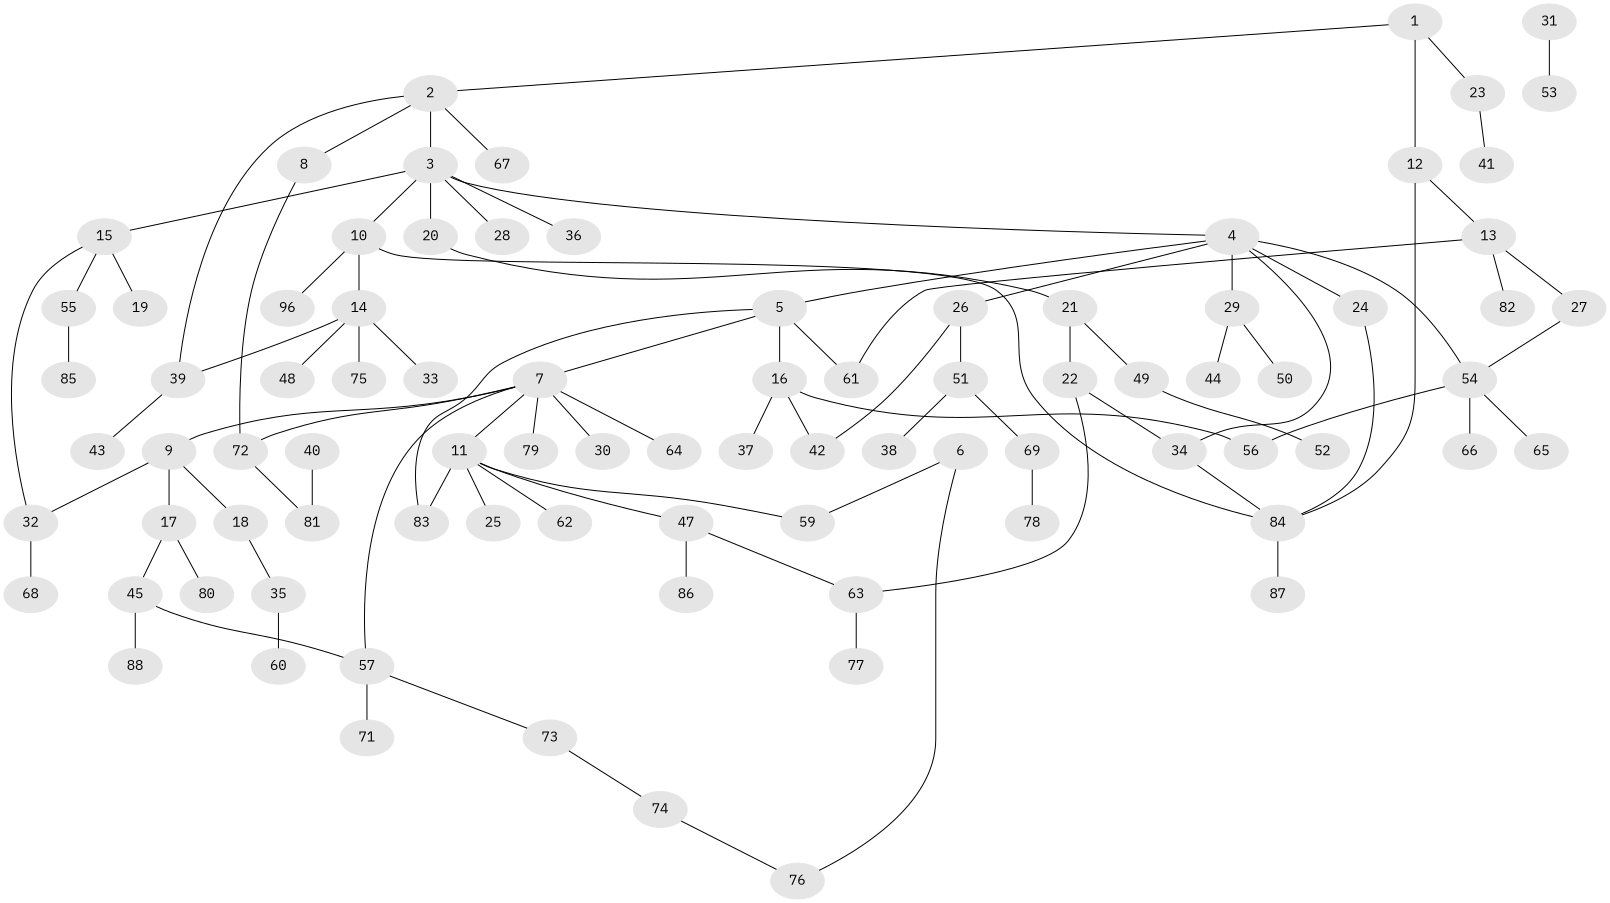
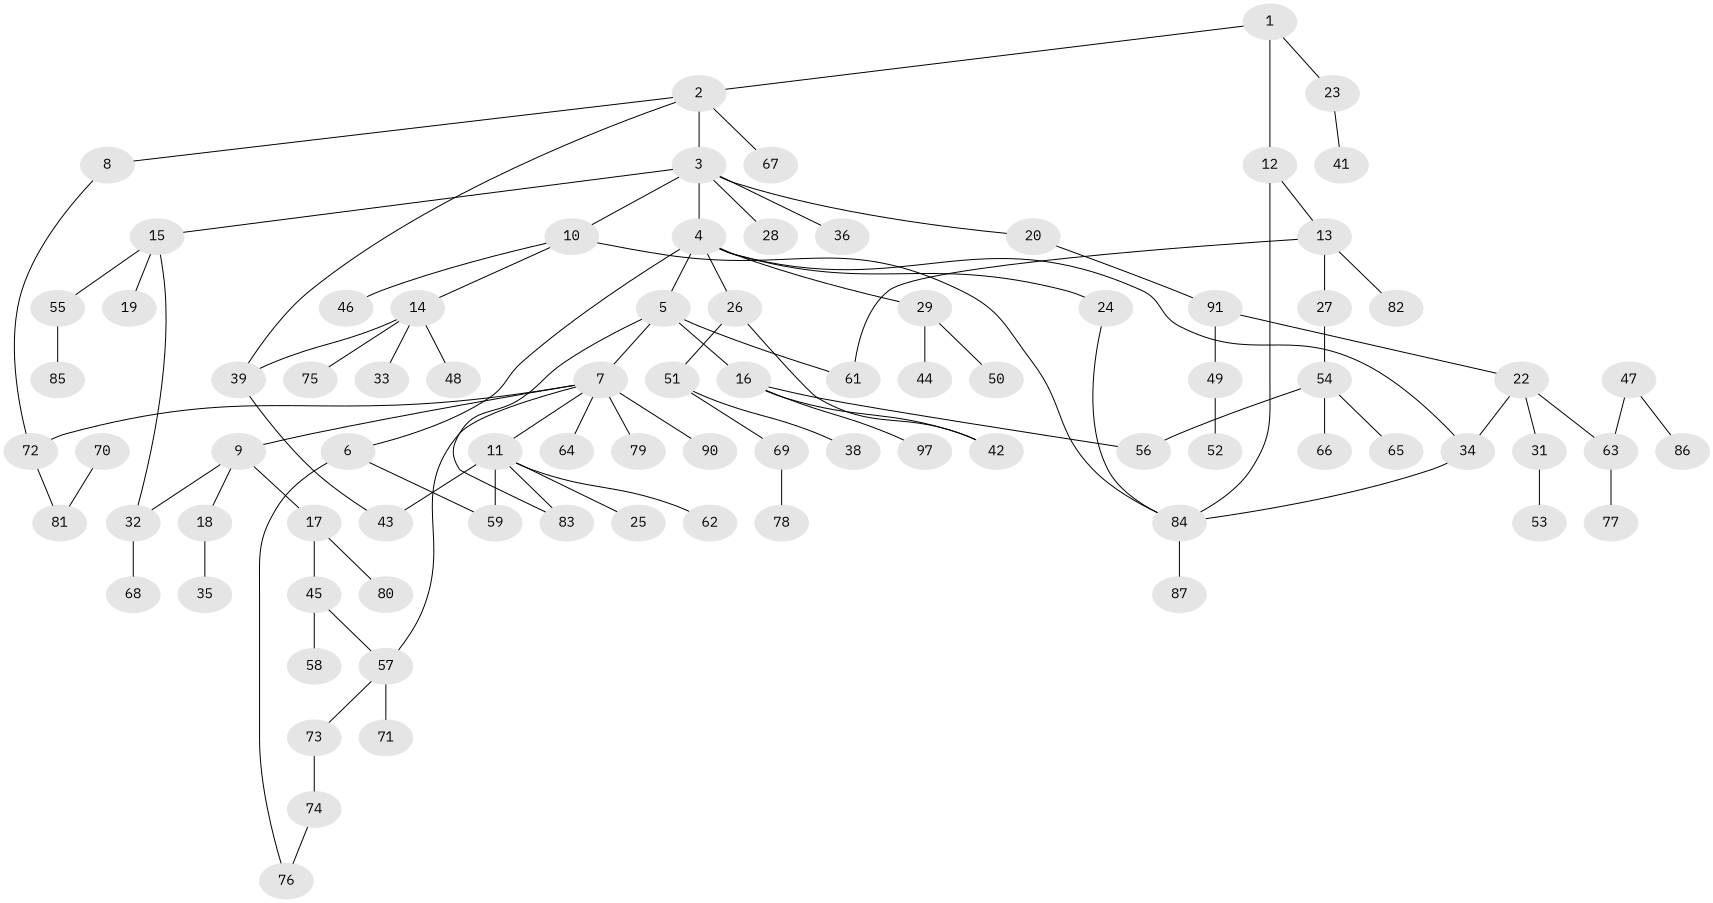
(1375, 278) -> (529, 356)
(287, 308) -> (346, 308)
(1070, 308) -> (1215, 308)
none -> (1530, 416)
(312, 451) -> (102, 451)
(603, 451) -> (710, 451)
(746, 451) -> (925, 451)
(570, 493) -> (440, 487)
(135, 666) -> (314, 666)
(278, 666) -> none
